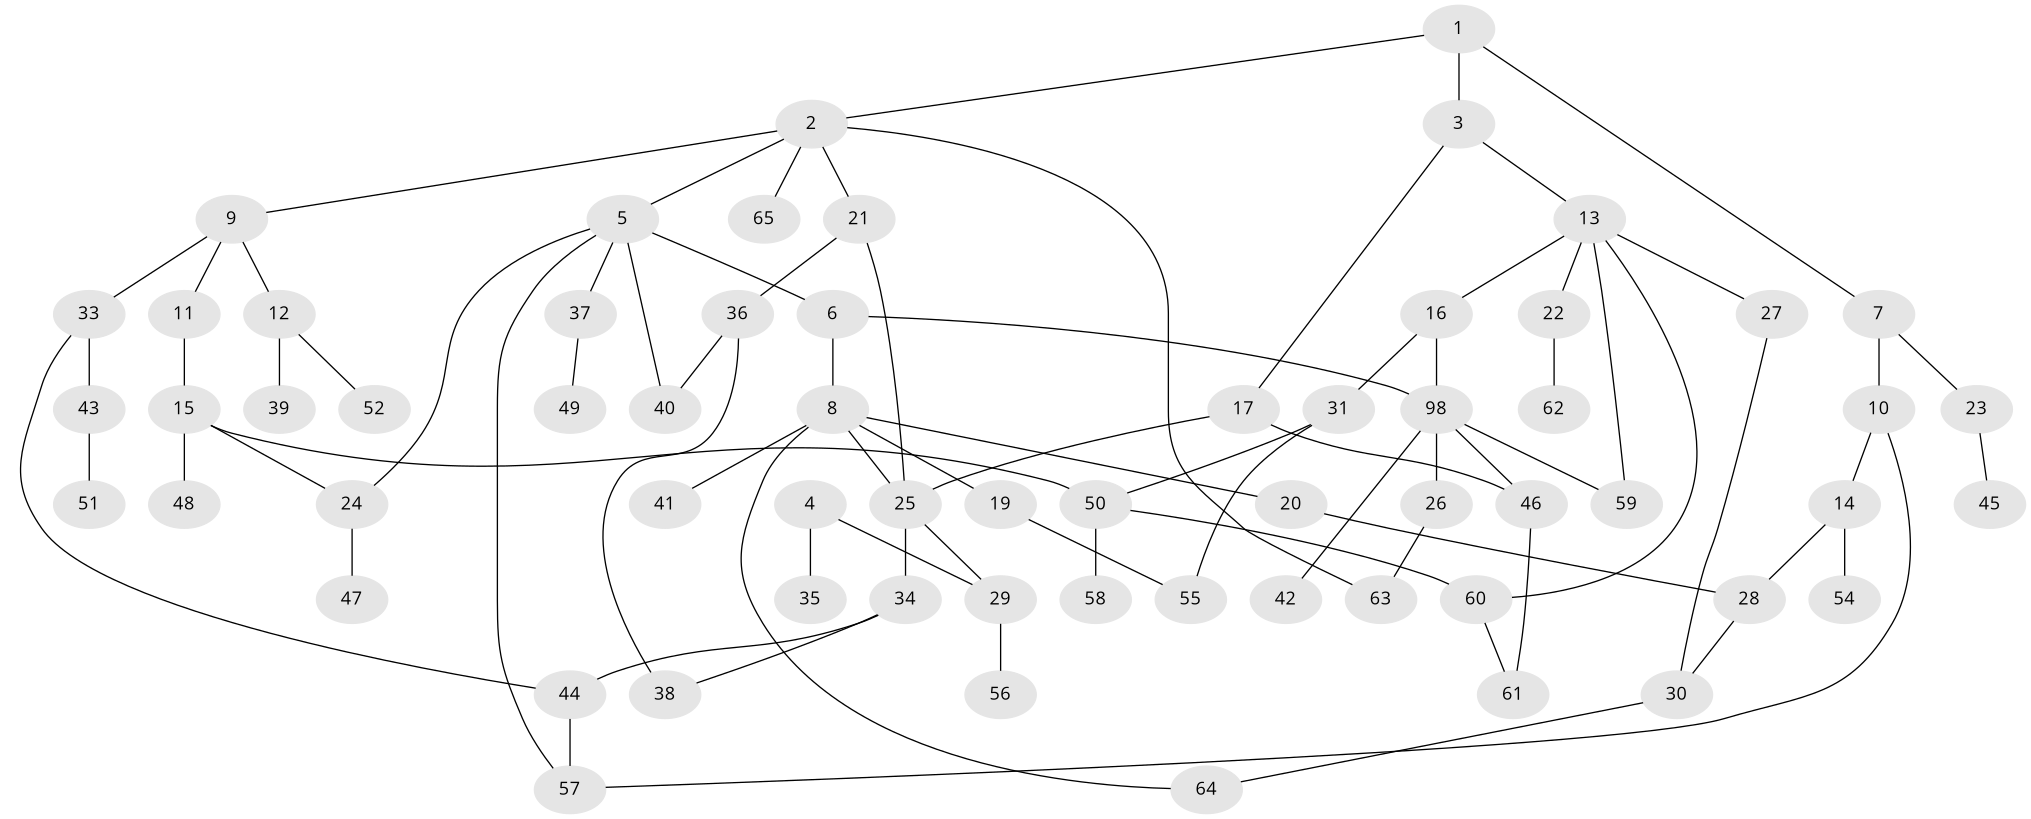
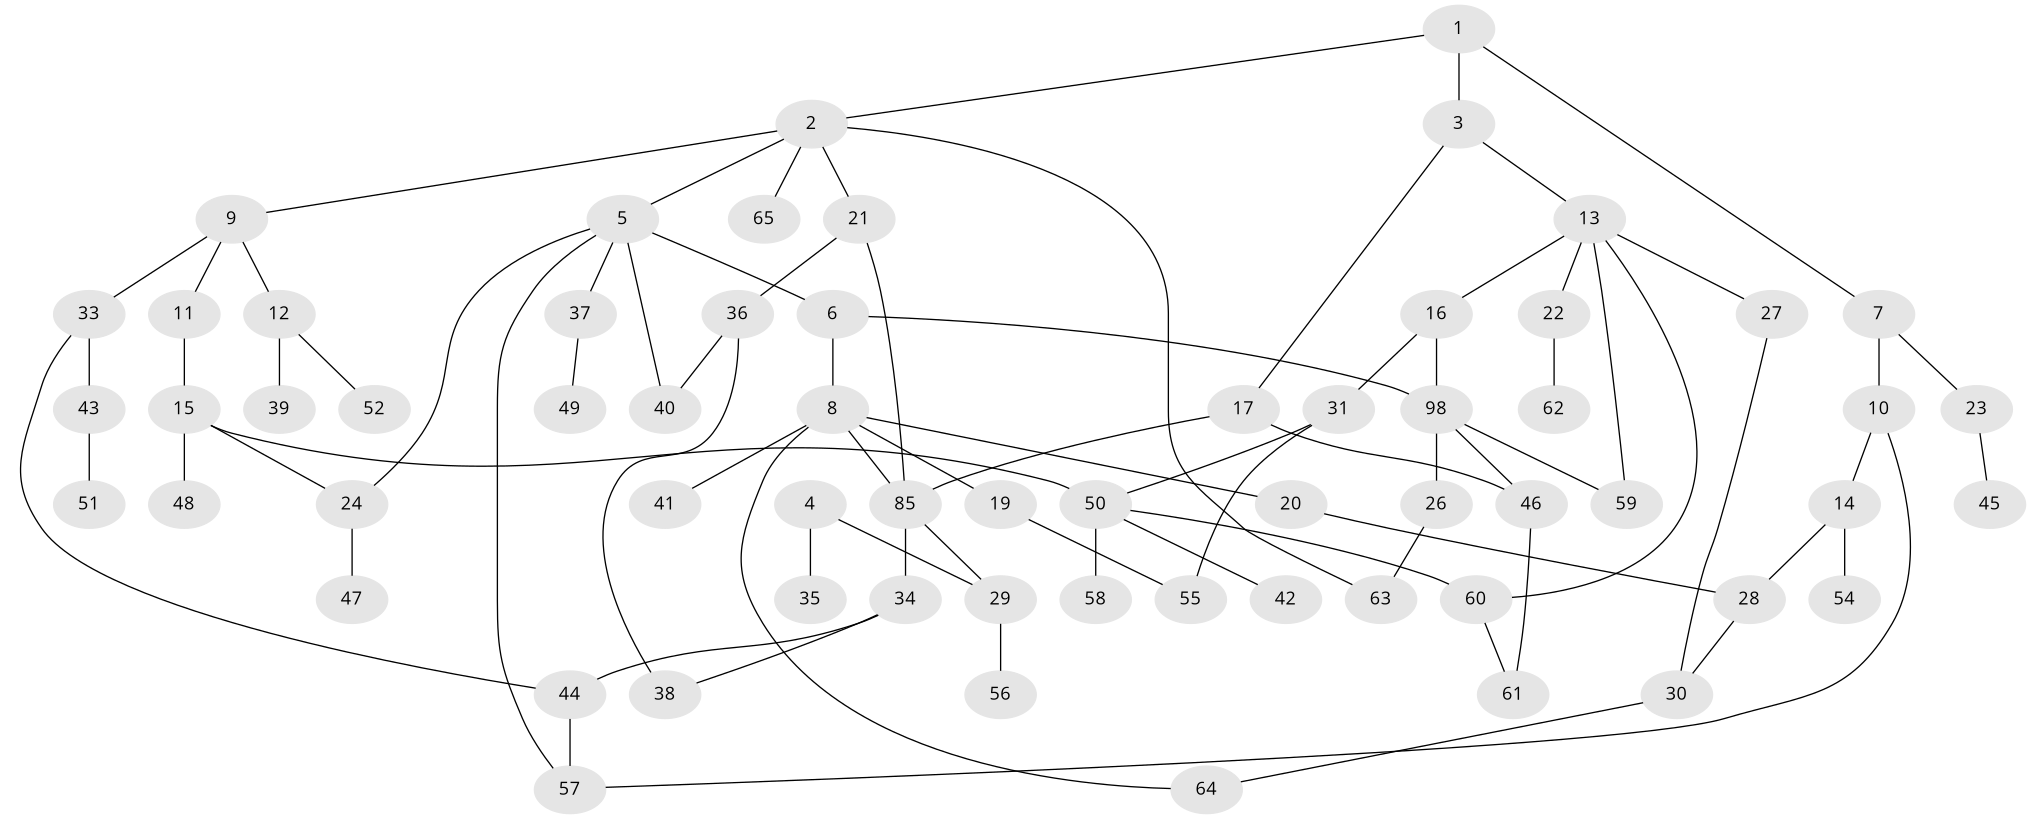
(906, 505) -> (906, 505)
(1361, 505) -> (1191, 552)
